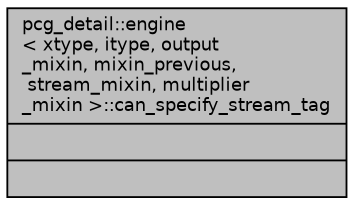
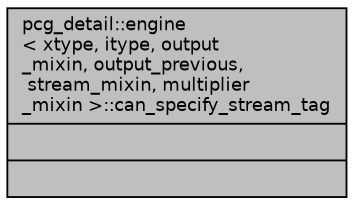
(130, 65) -> (133, 65)
